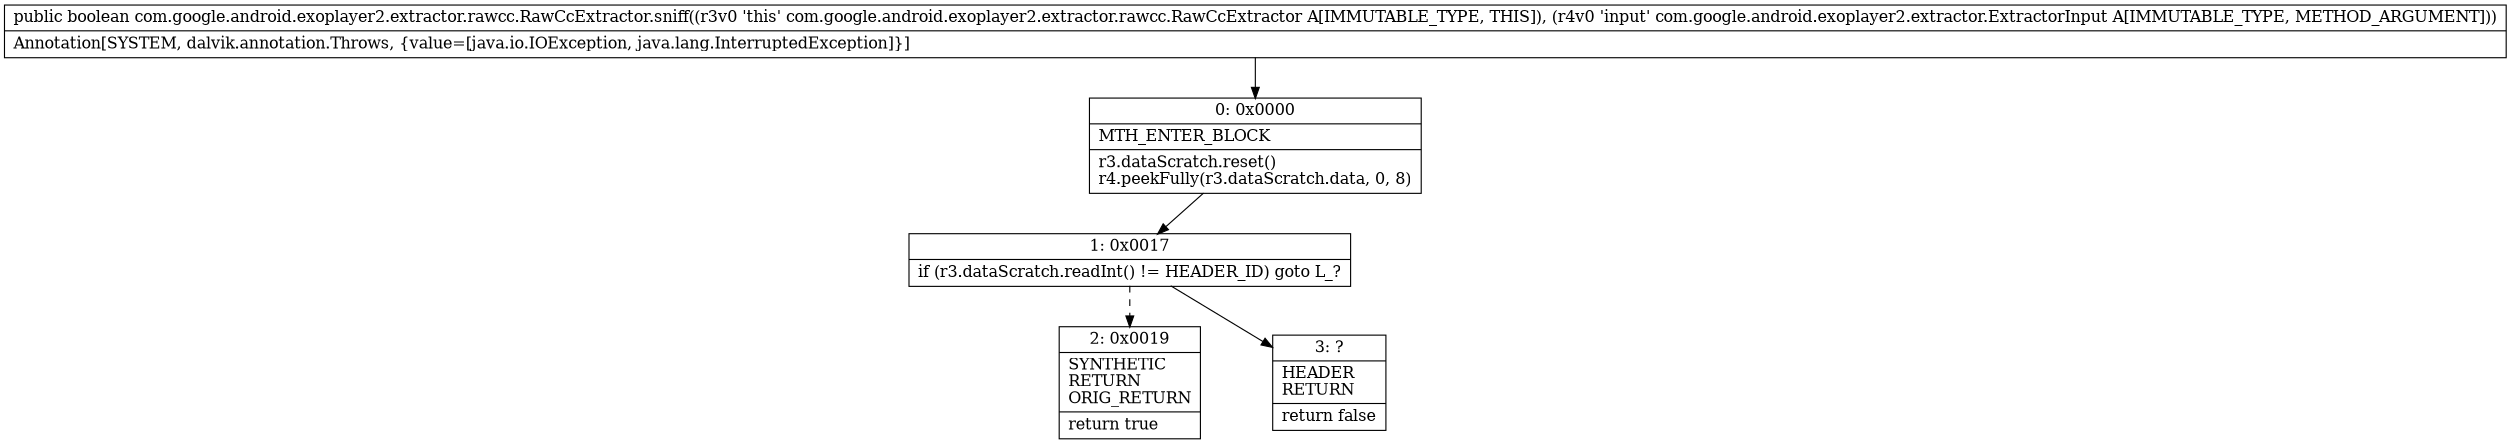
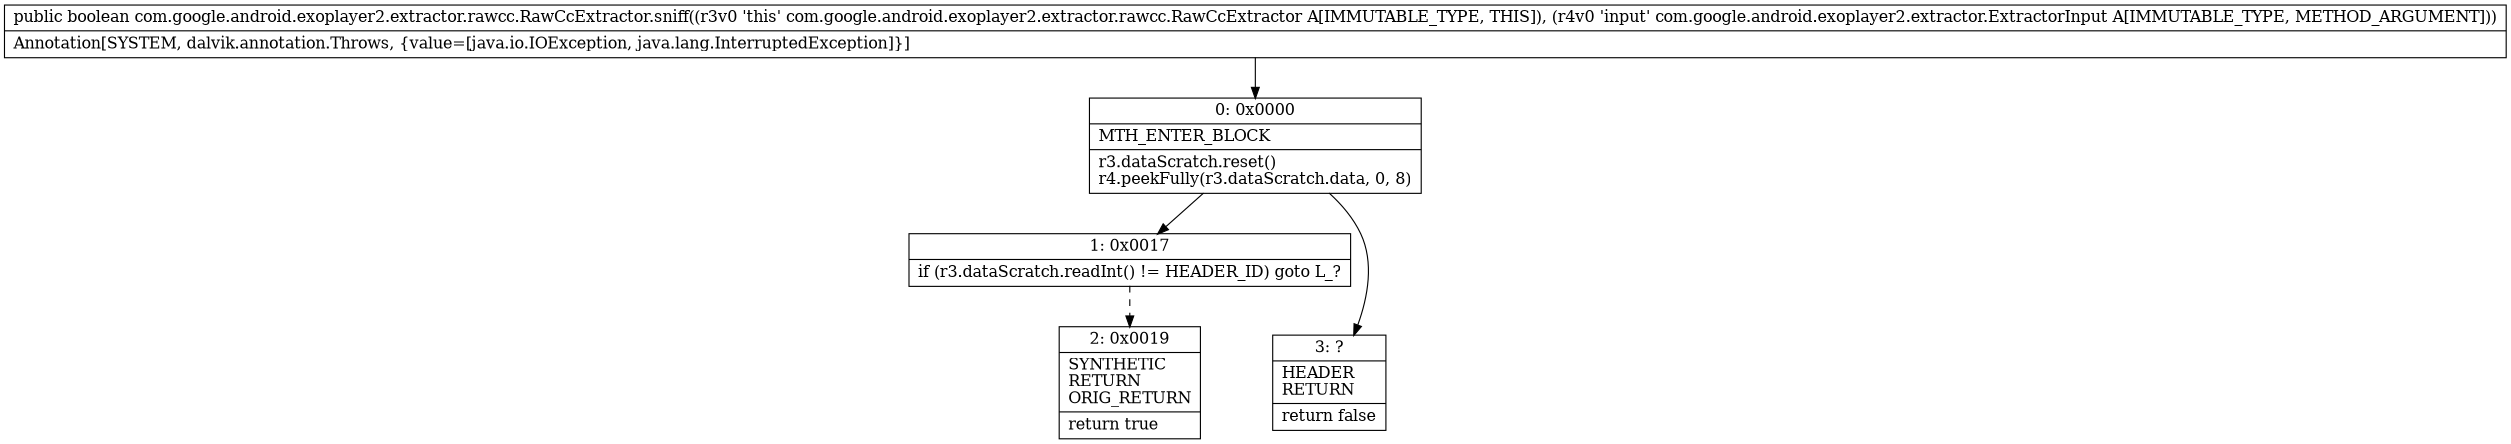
(1217, 314) -> (1367, 254)
